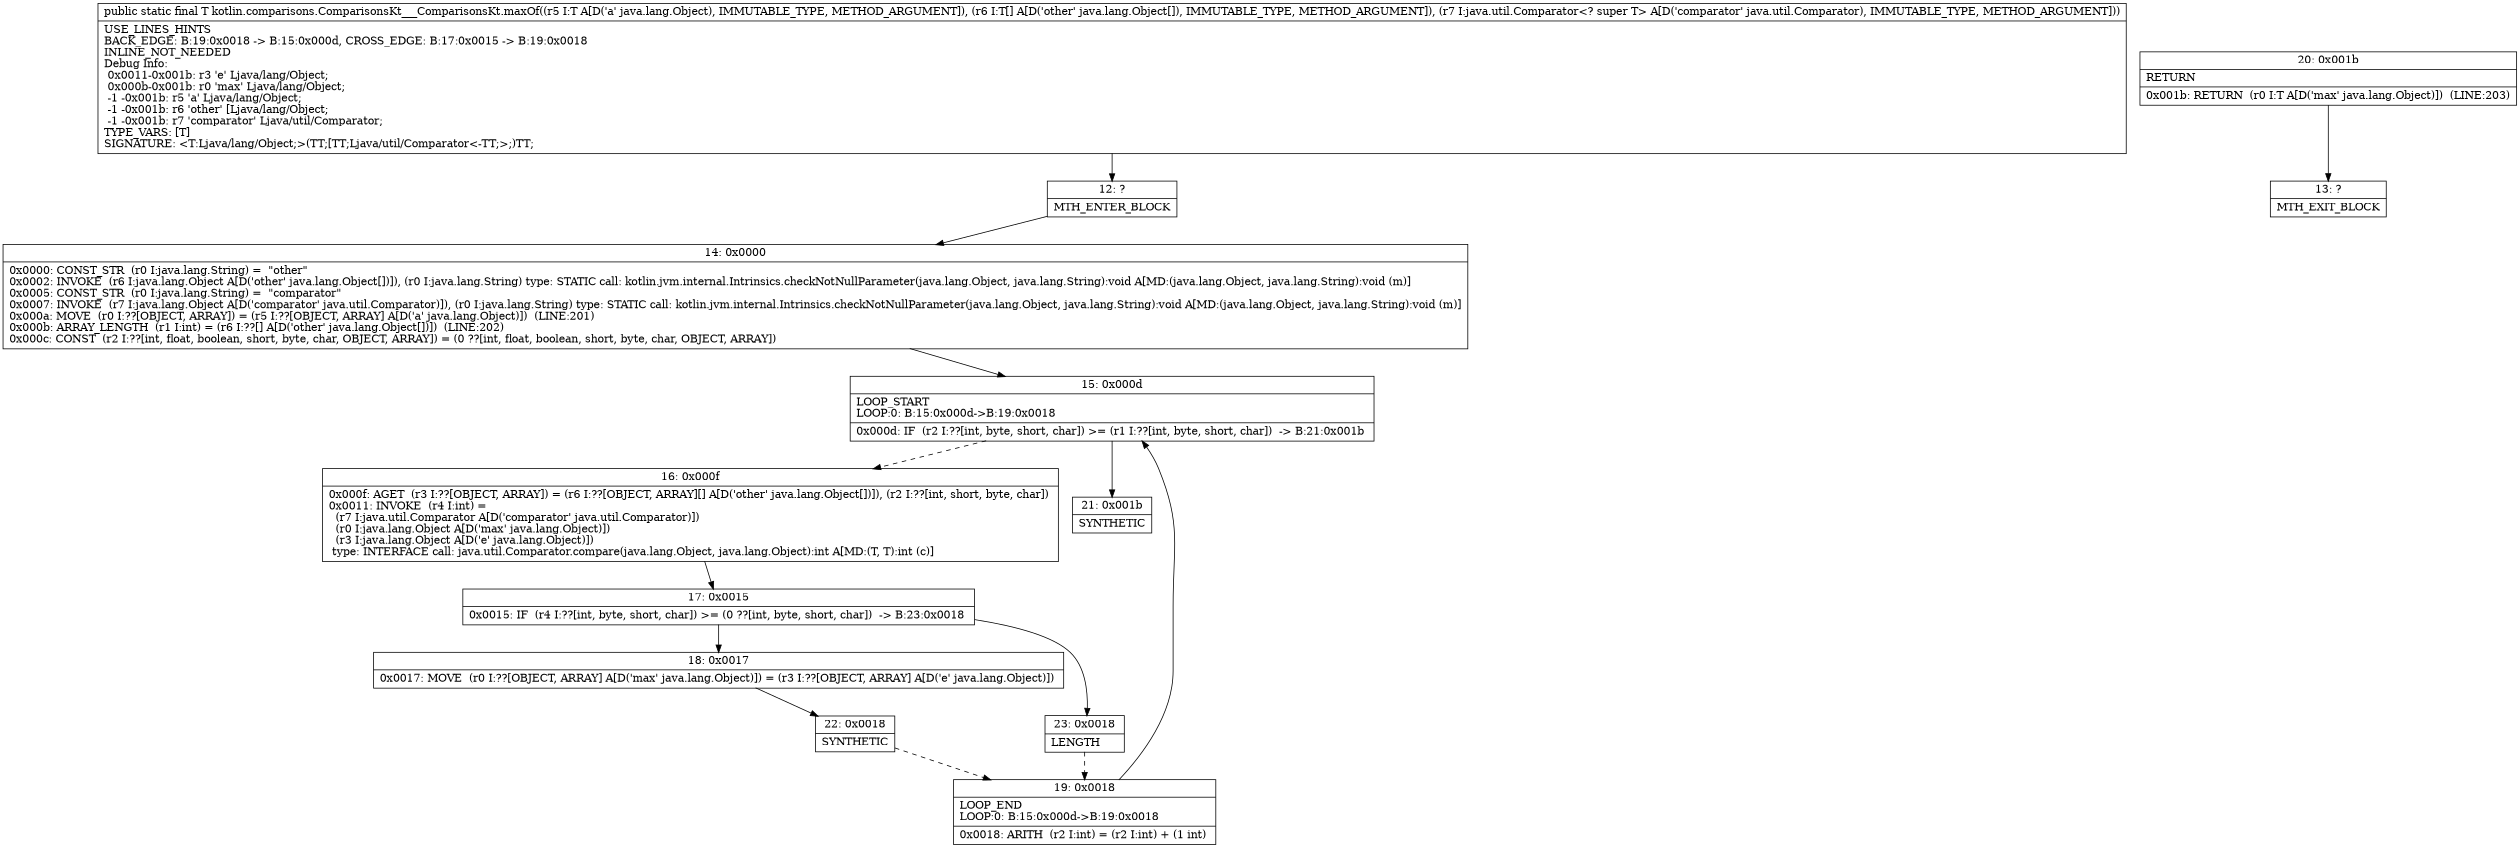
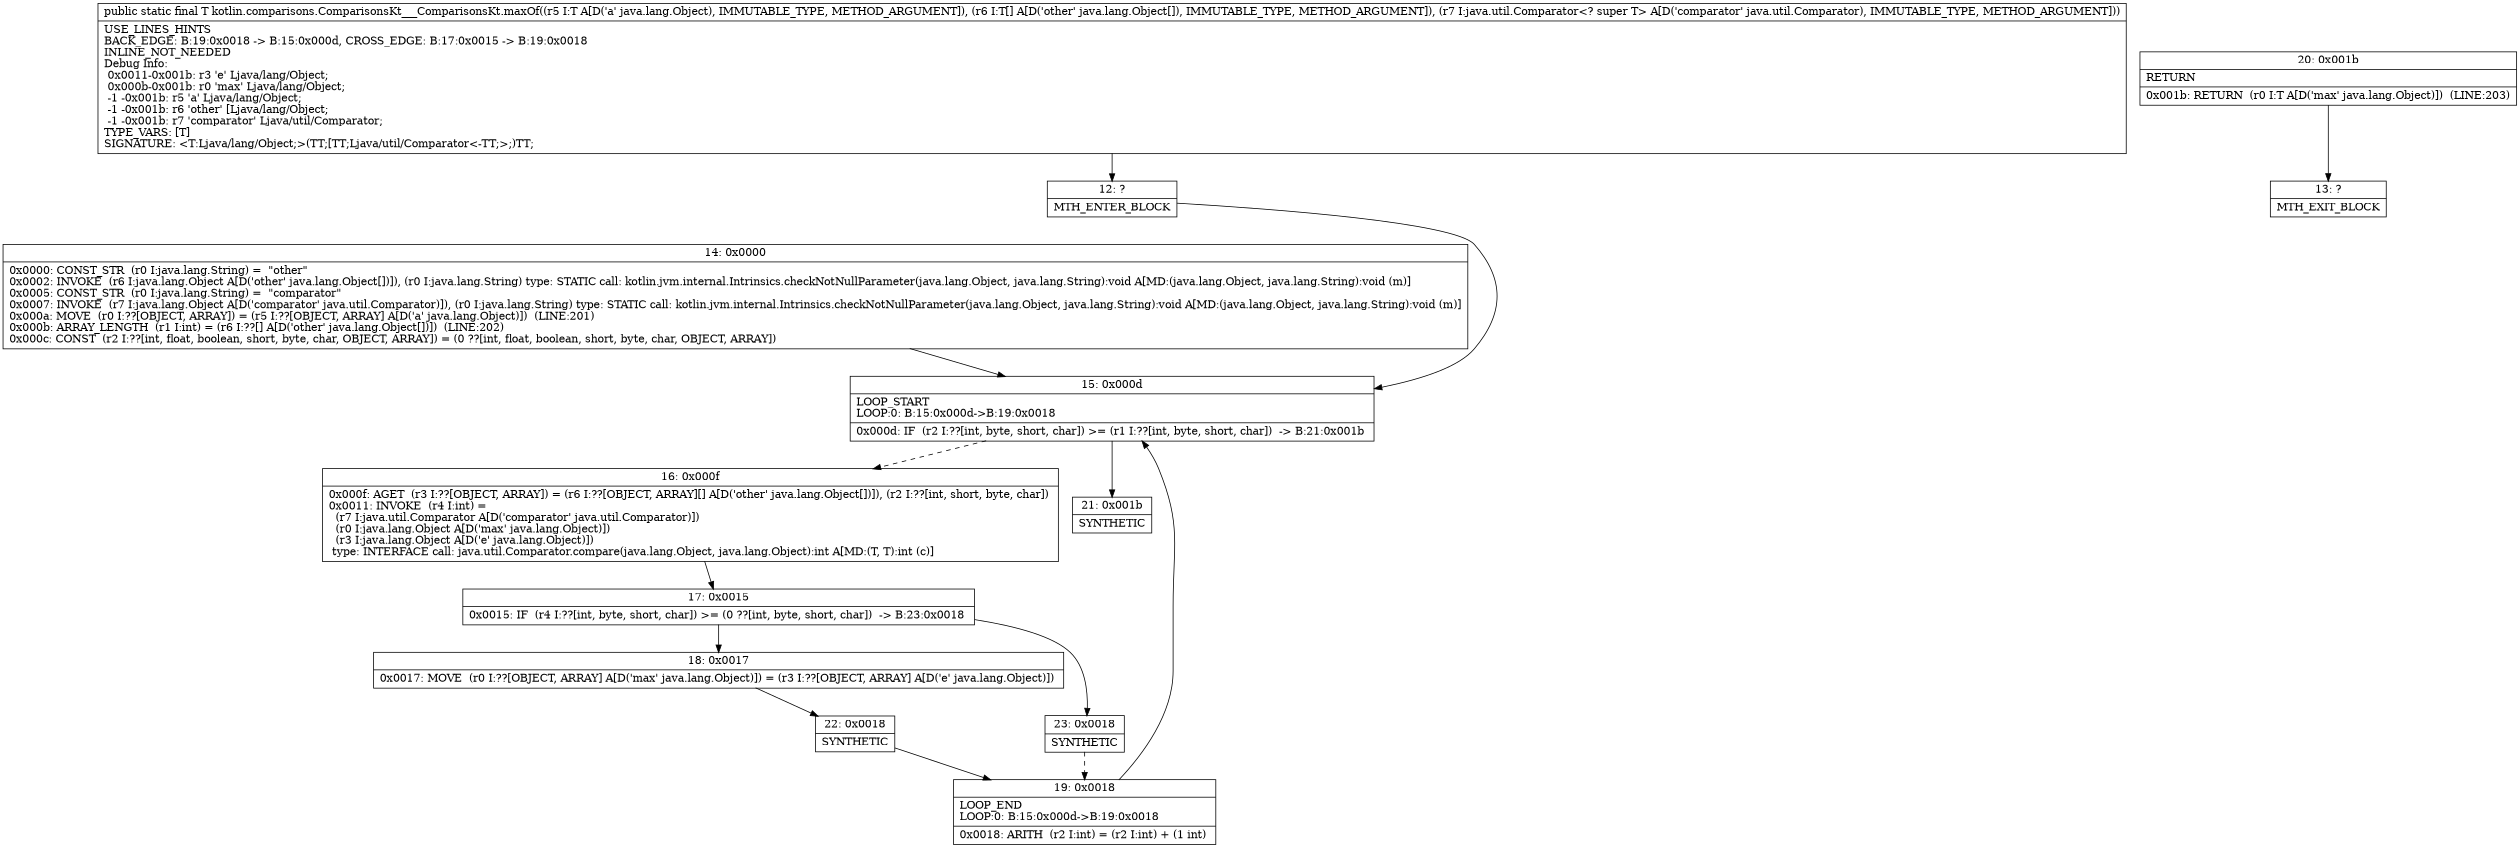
(995, 230) -> (1435, 230)
(1076, 743) -> (1085, 743)
(939, 763) -> (939, 763)
